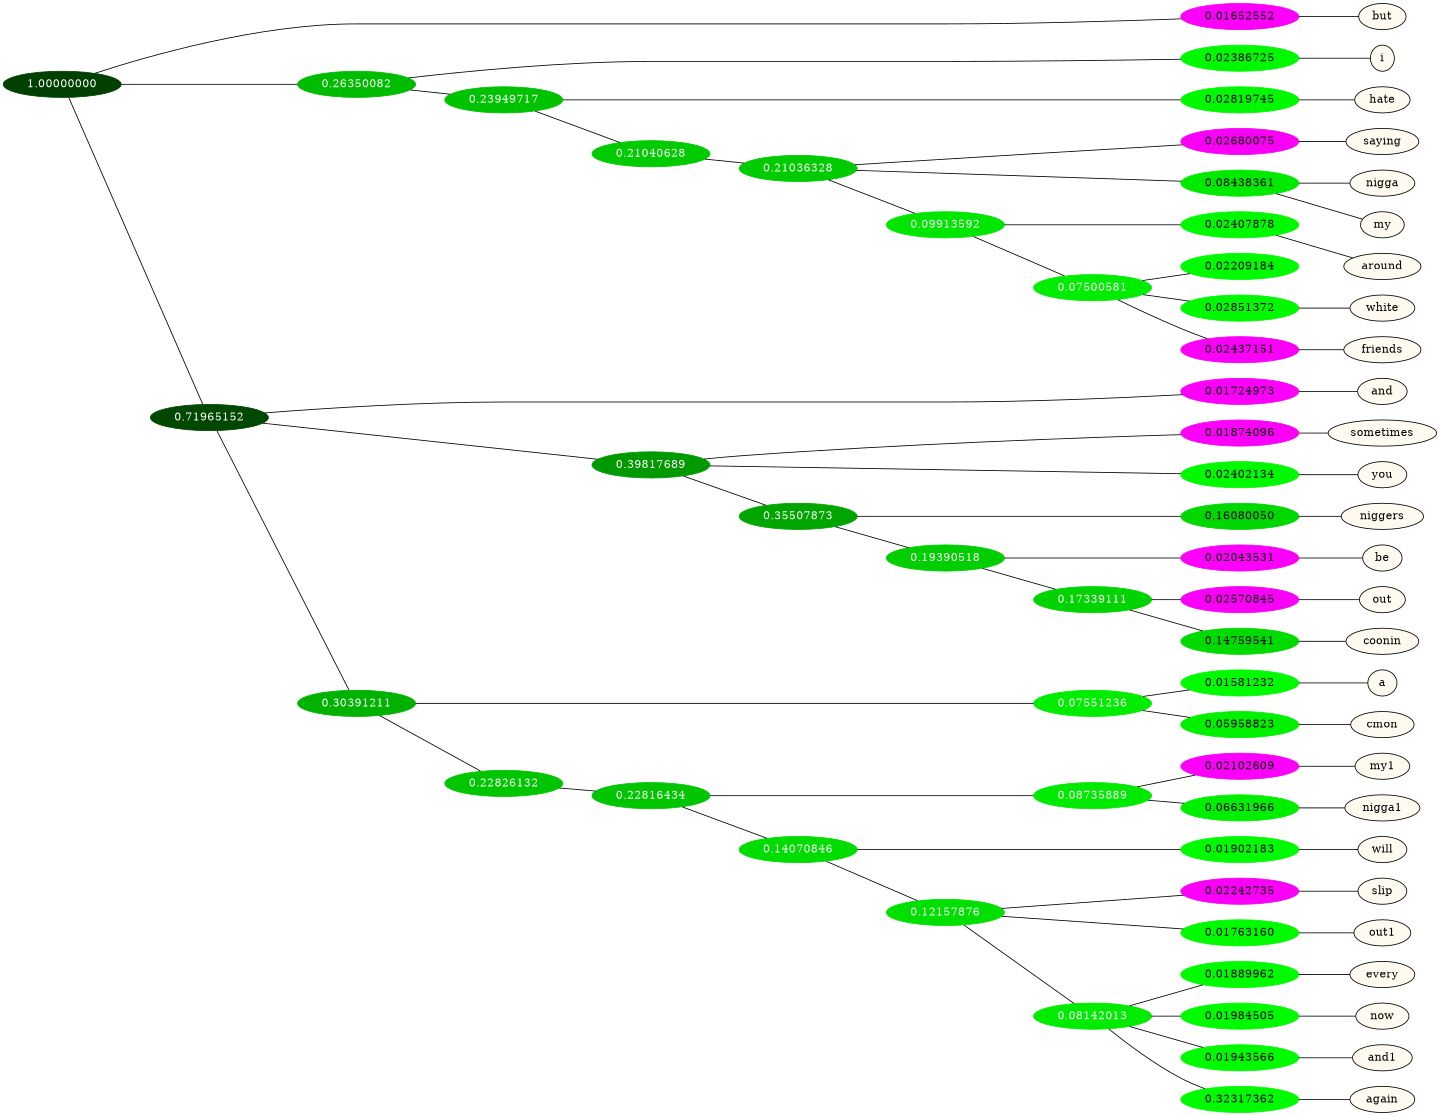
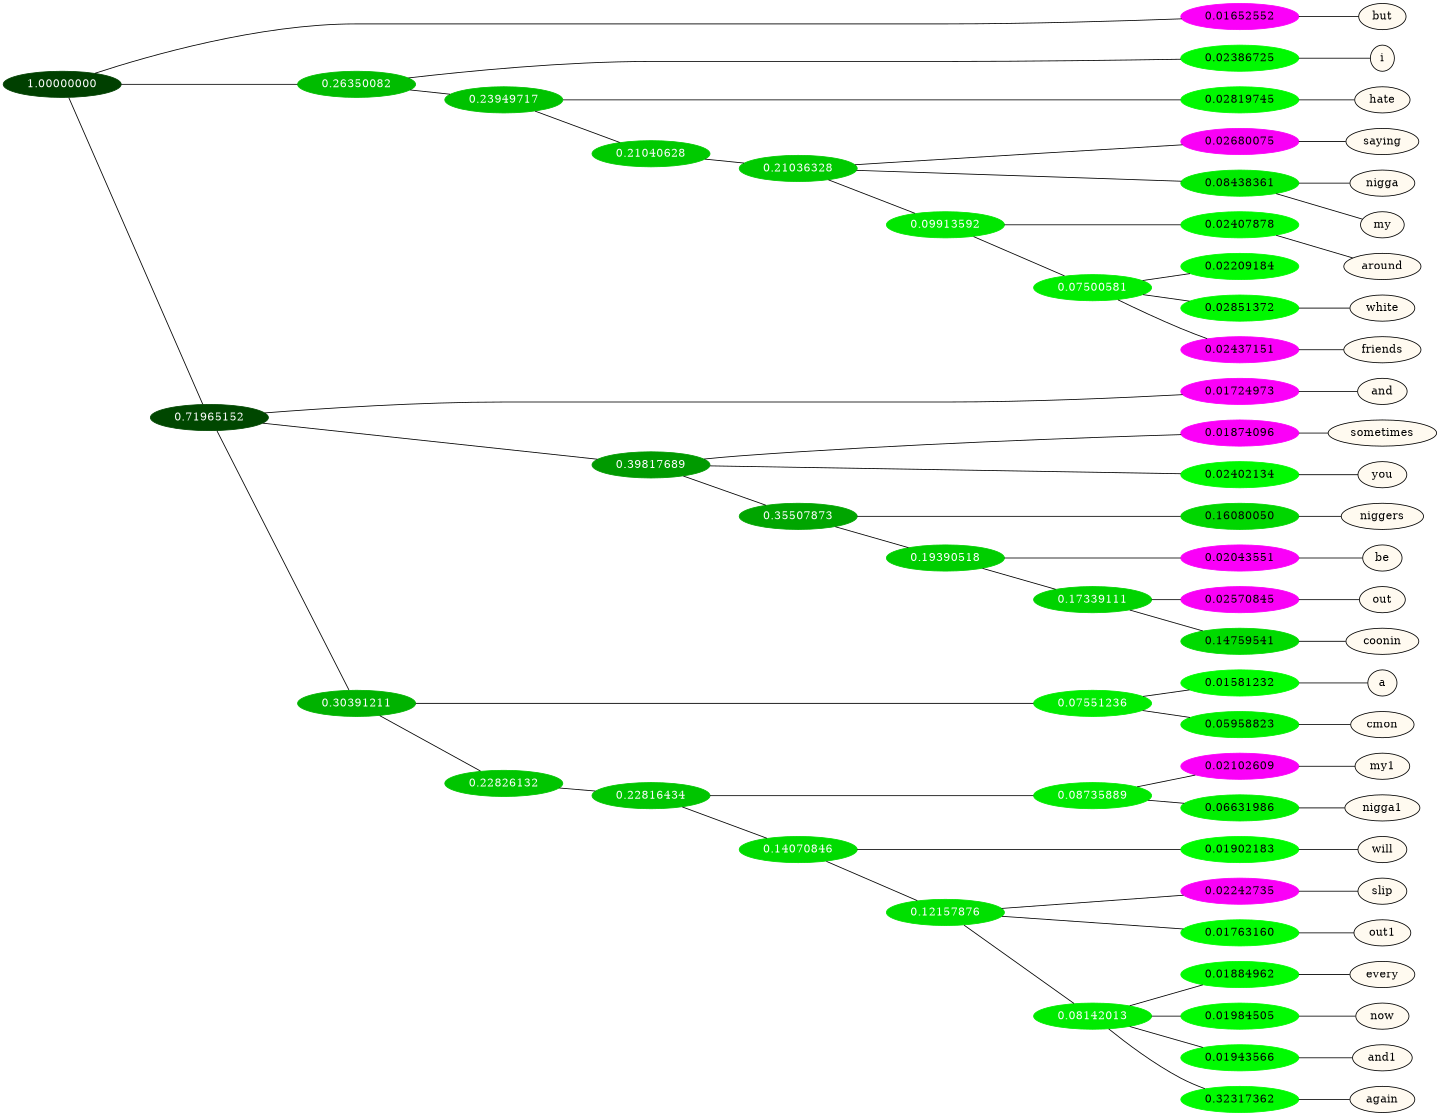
(1240, 558) -> (1240, 558)
(1240, 808) -> (1240, 808)
(1240, 974) -> (1240, 974)
